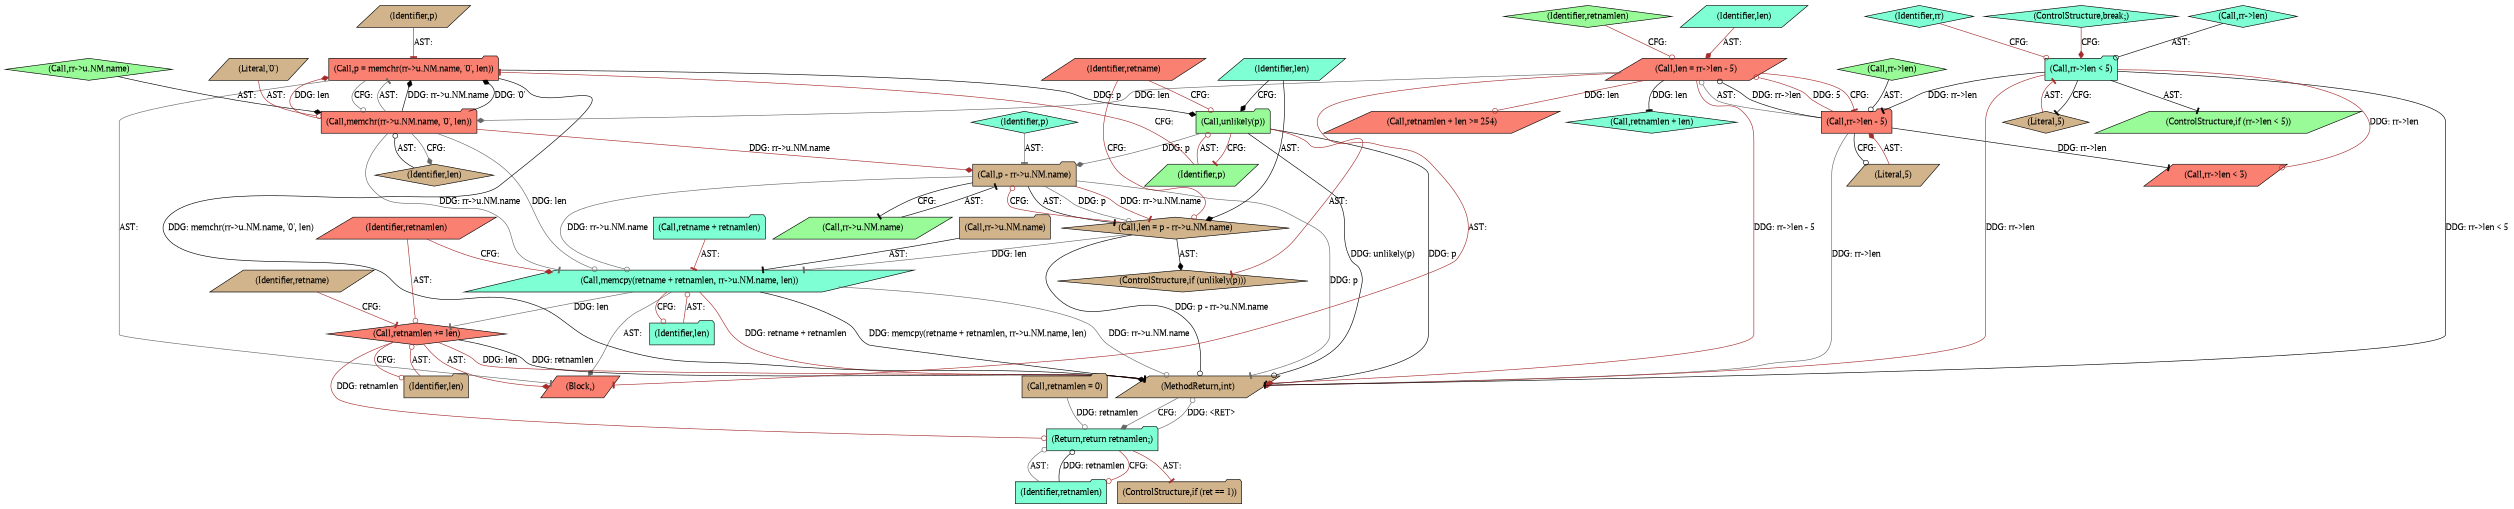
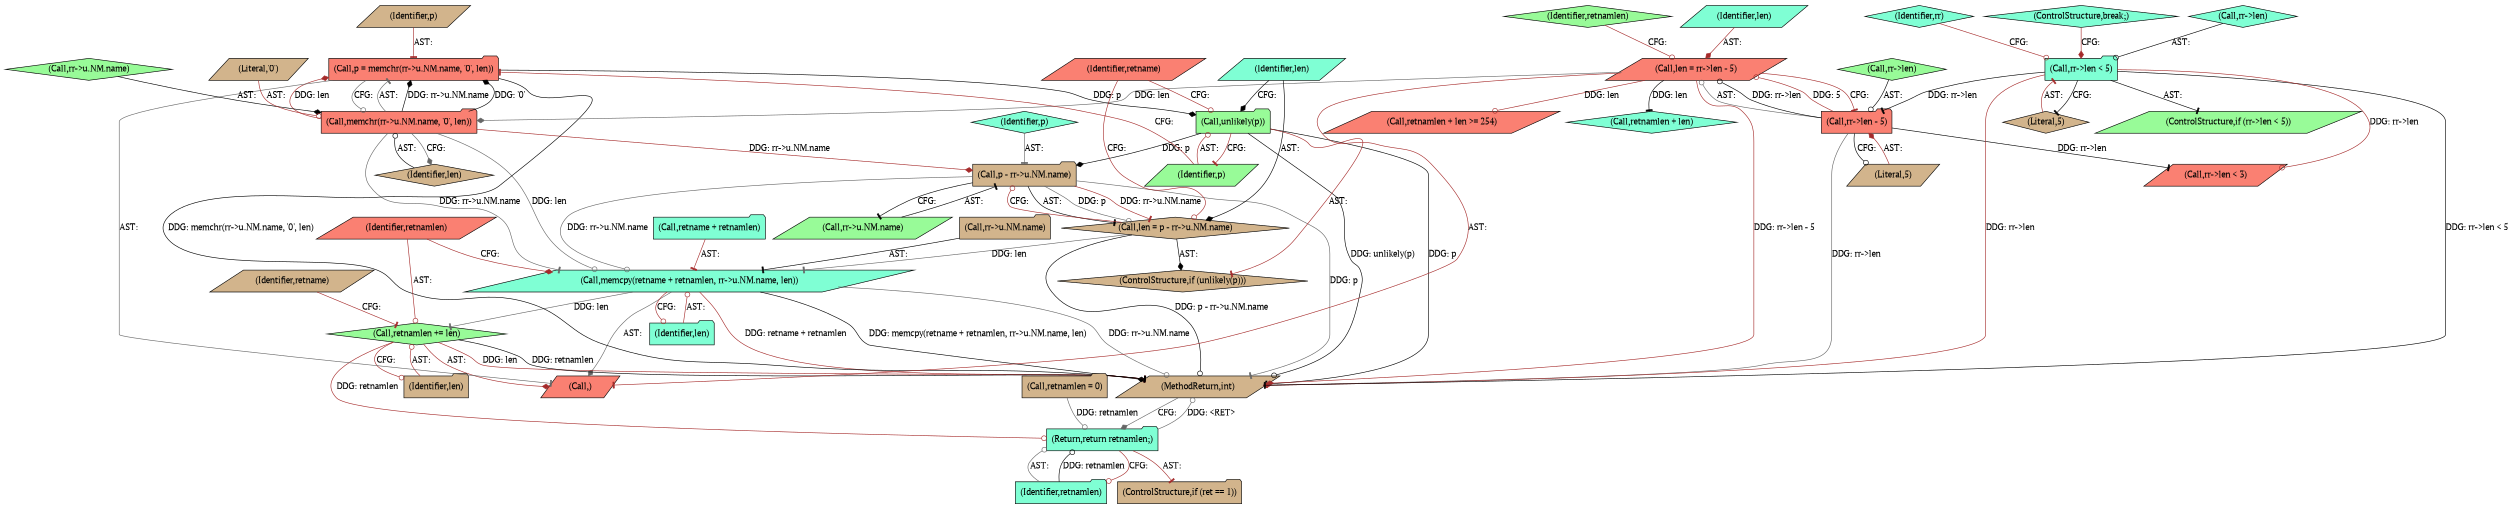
(1143, 150) -> (1143, 150)
(417, 334) -> (417, 334)
(580, 387) -> (580, 387)
